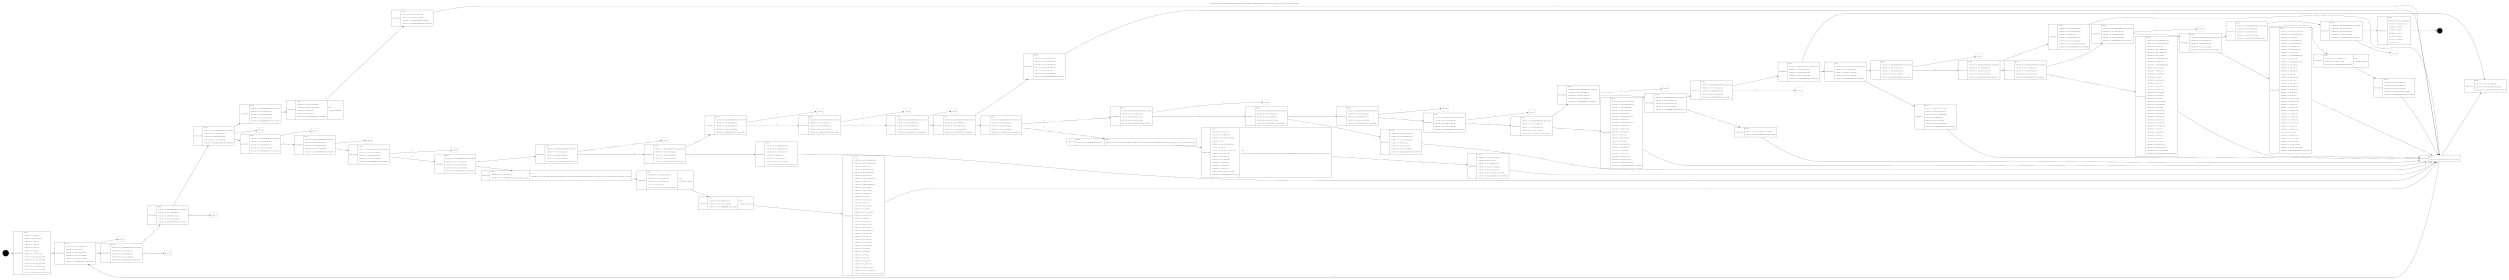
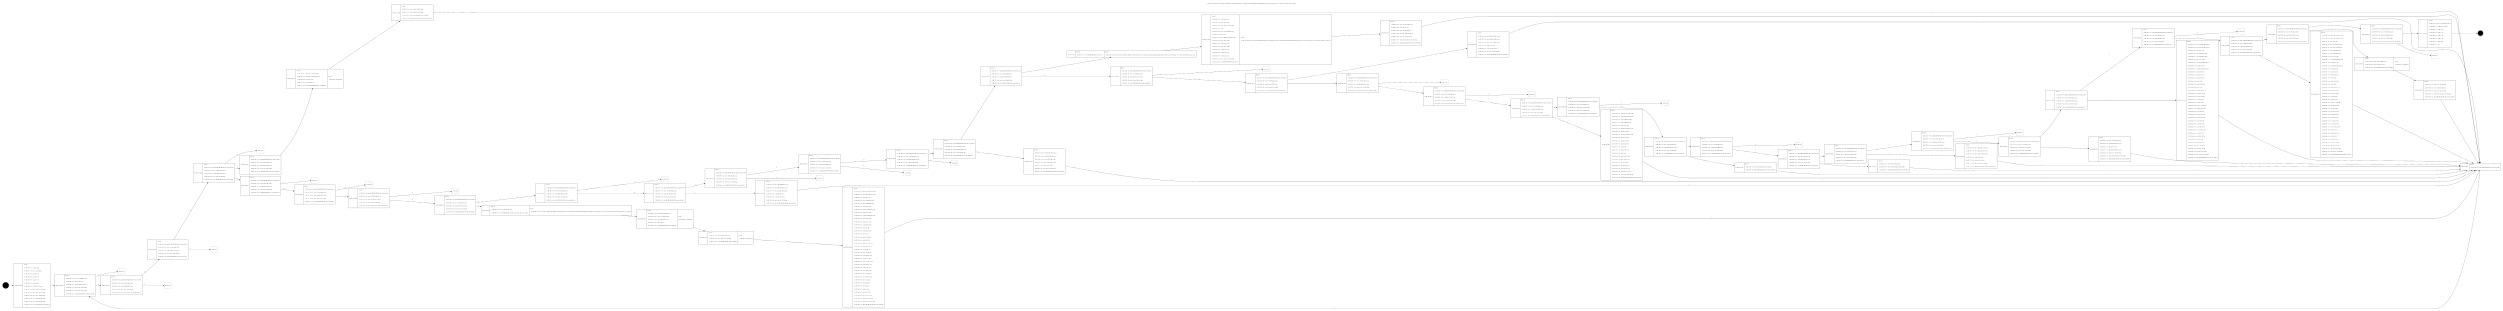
(2461, 124) -> (2185, 170)
